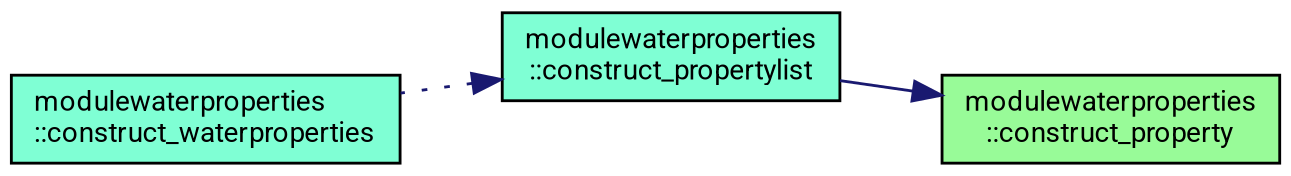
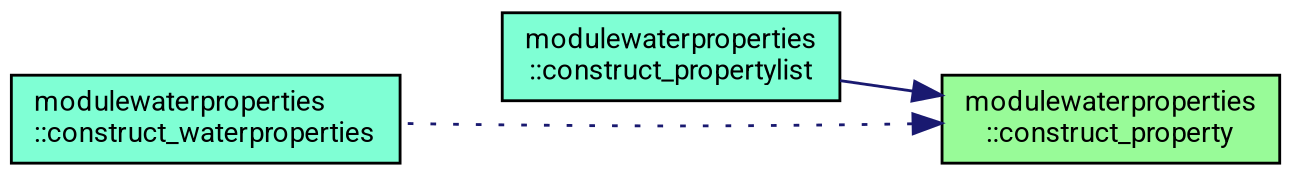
(436, 88) -> (657, 126)
